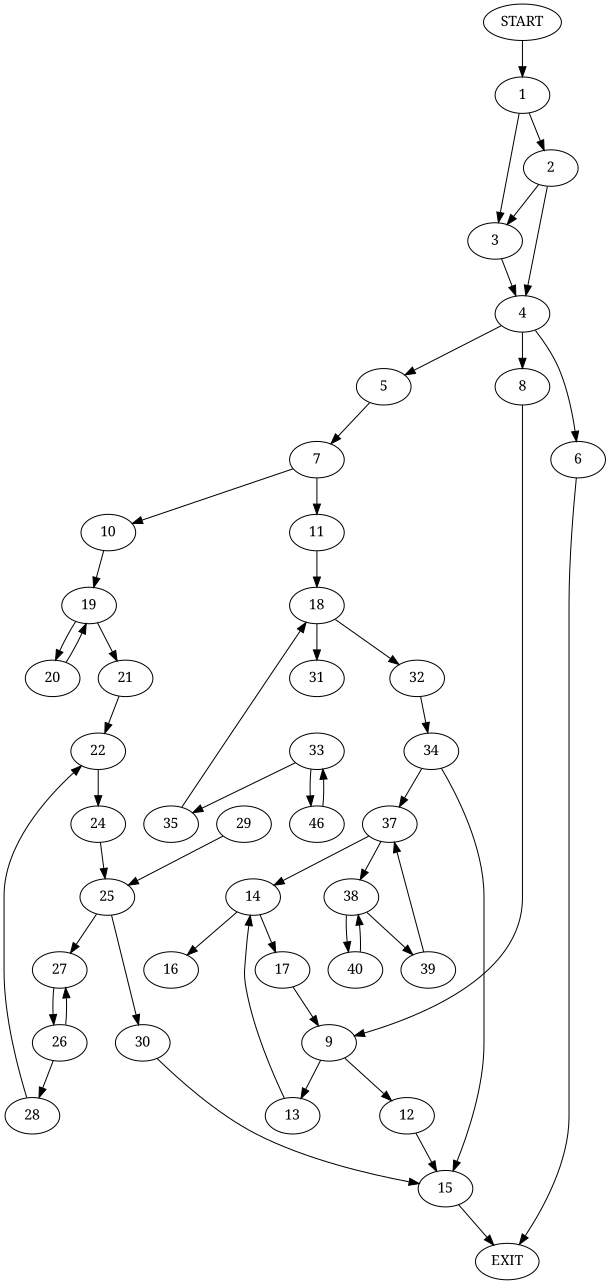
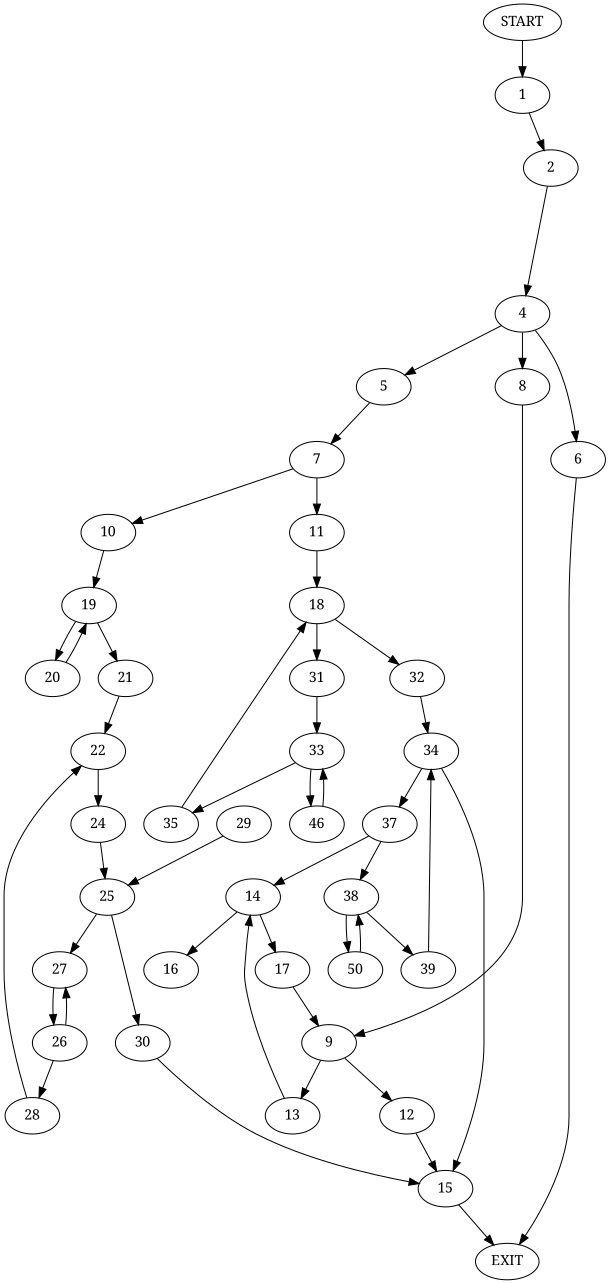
(495, 241) -> none
none -> (317, 710)
(410, 902) -> (430, 866)
(355, 970) -> (355, 970)
